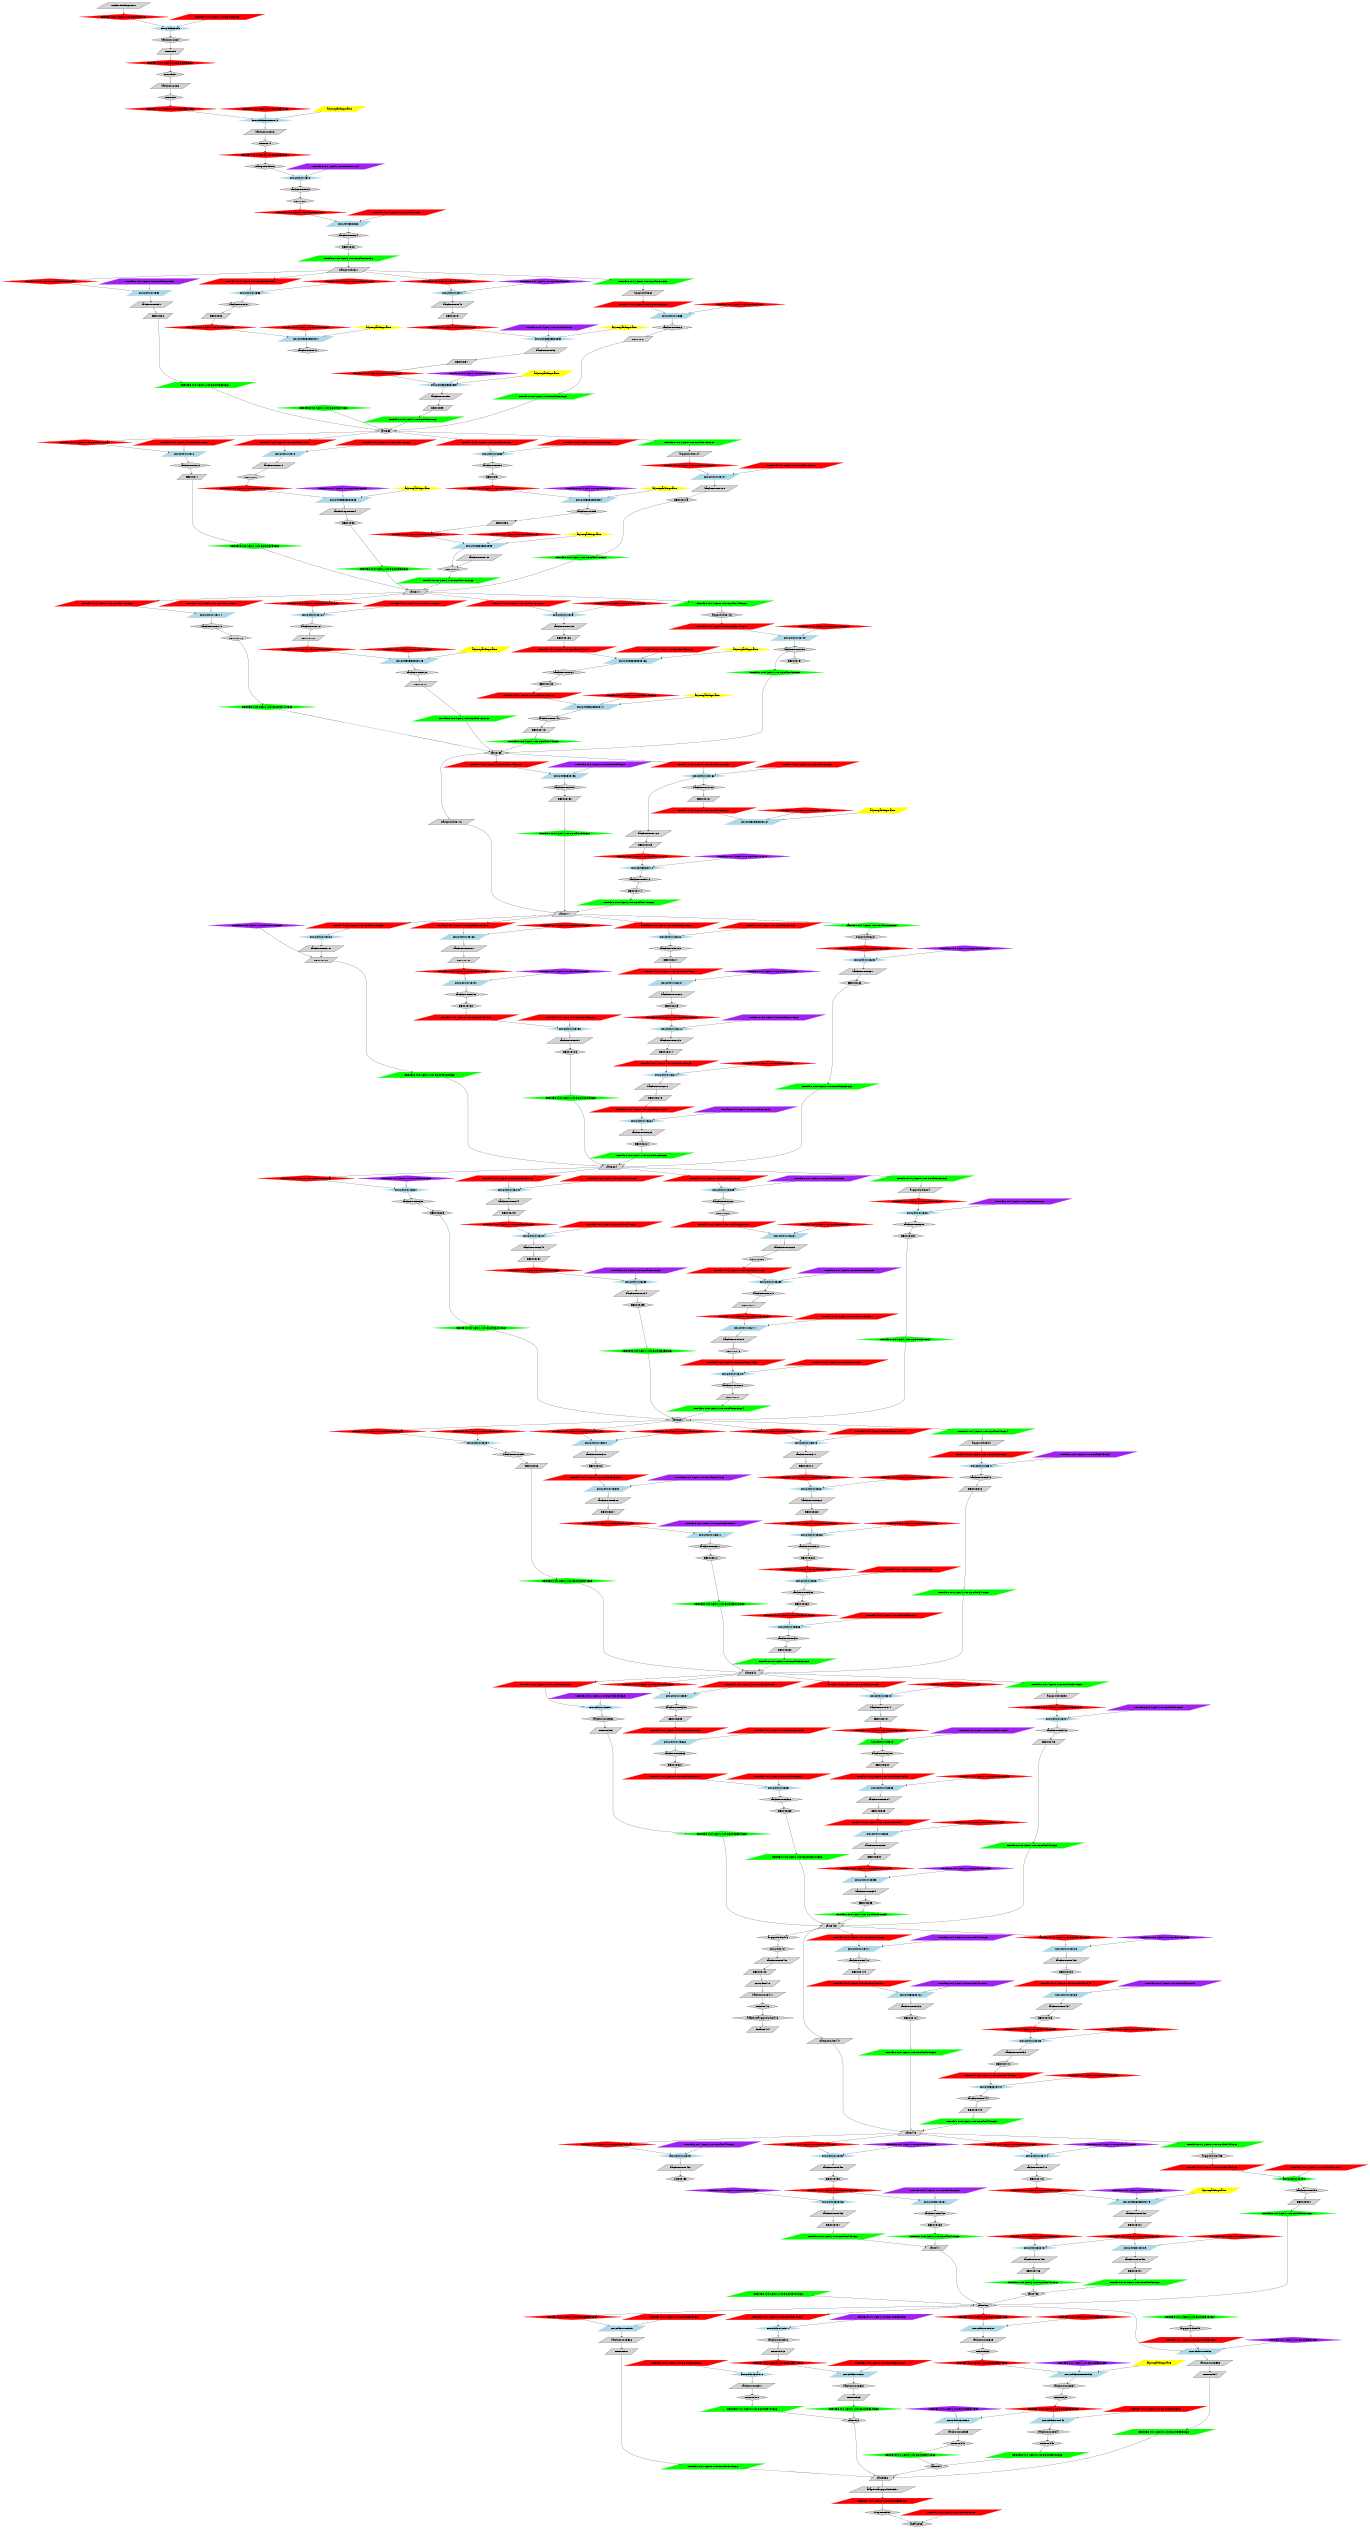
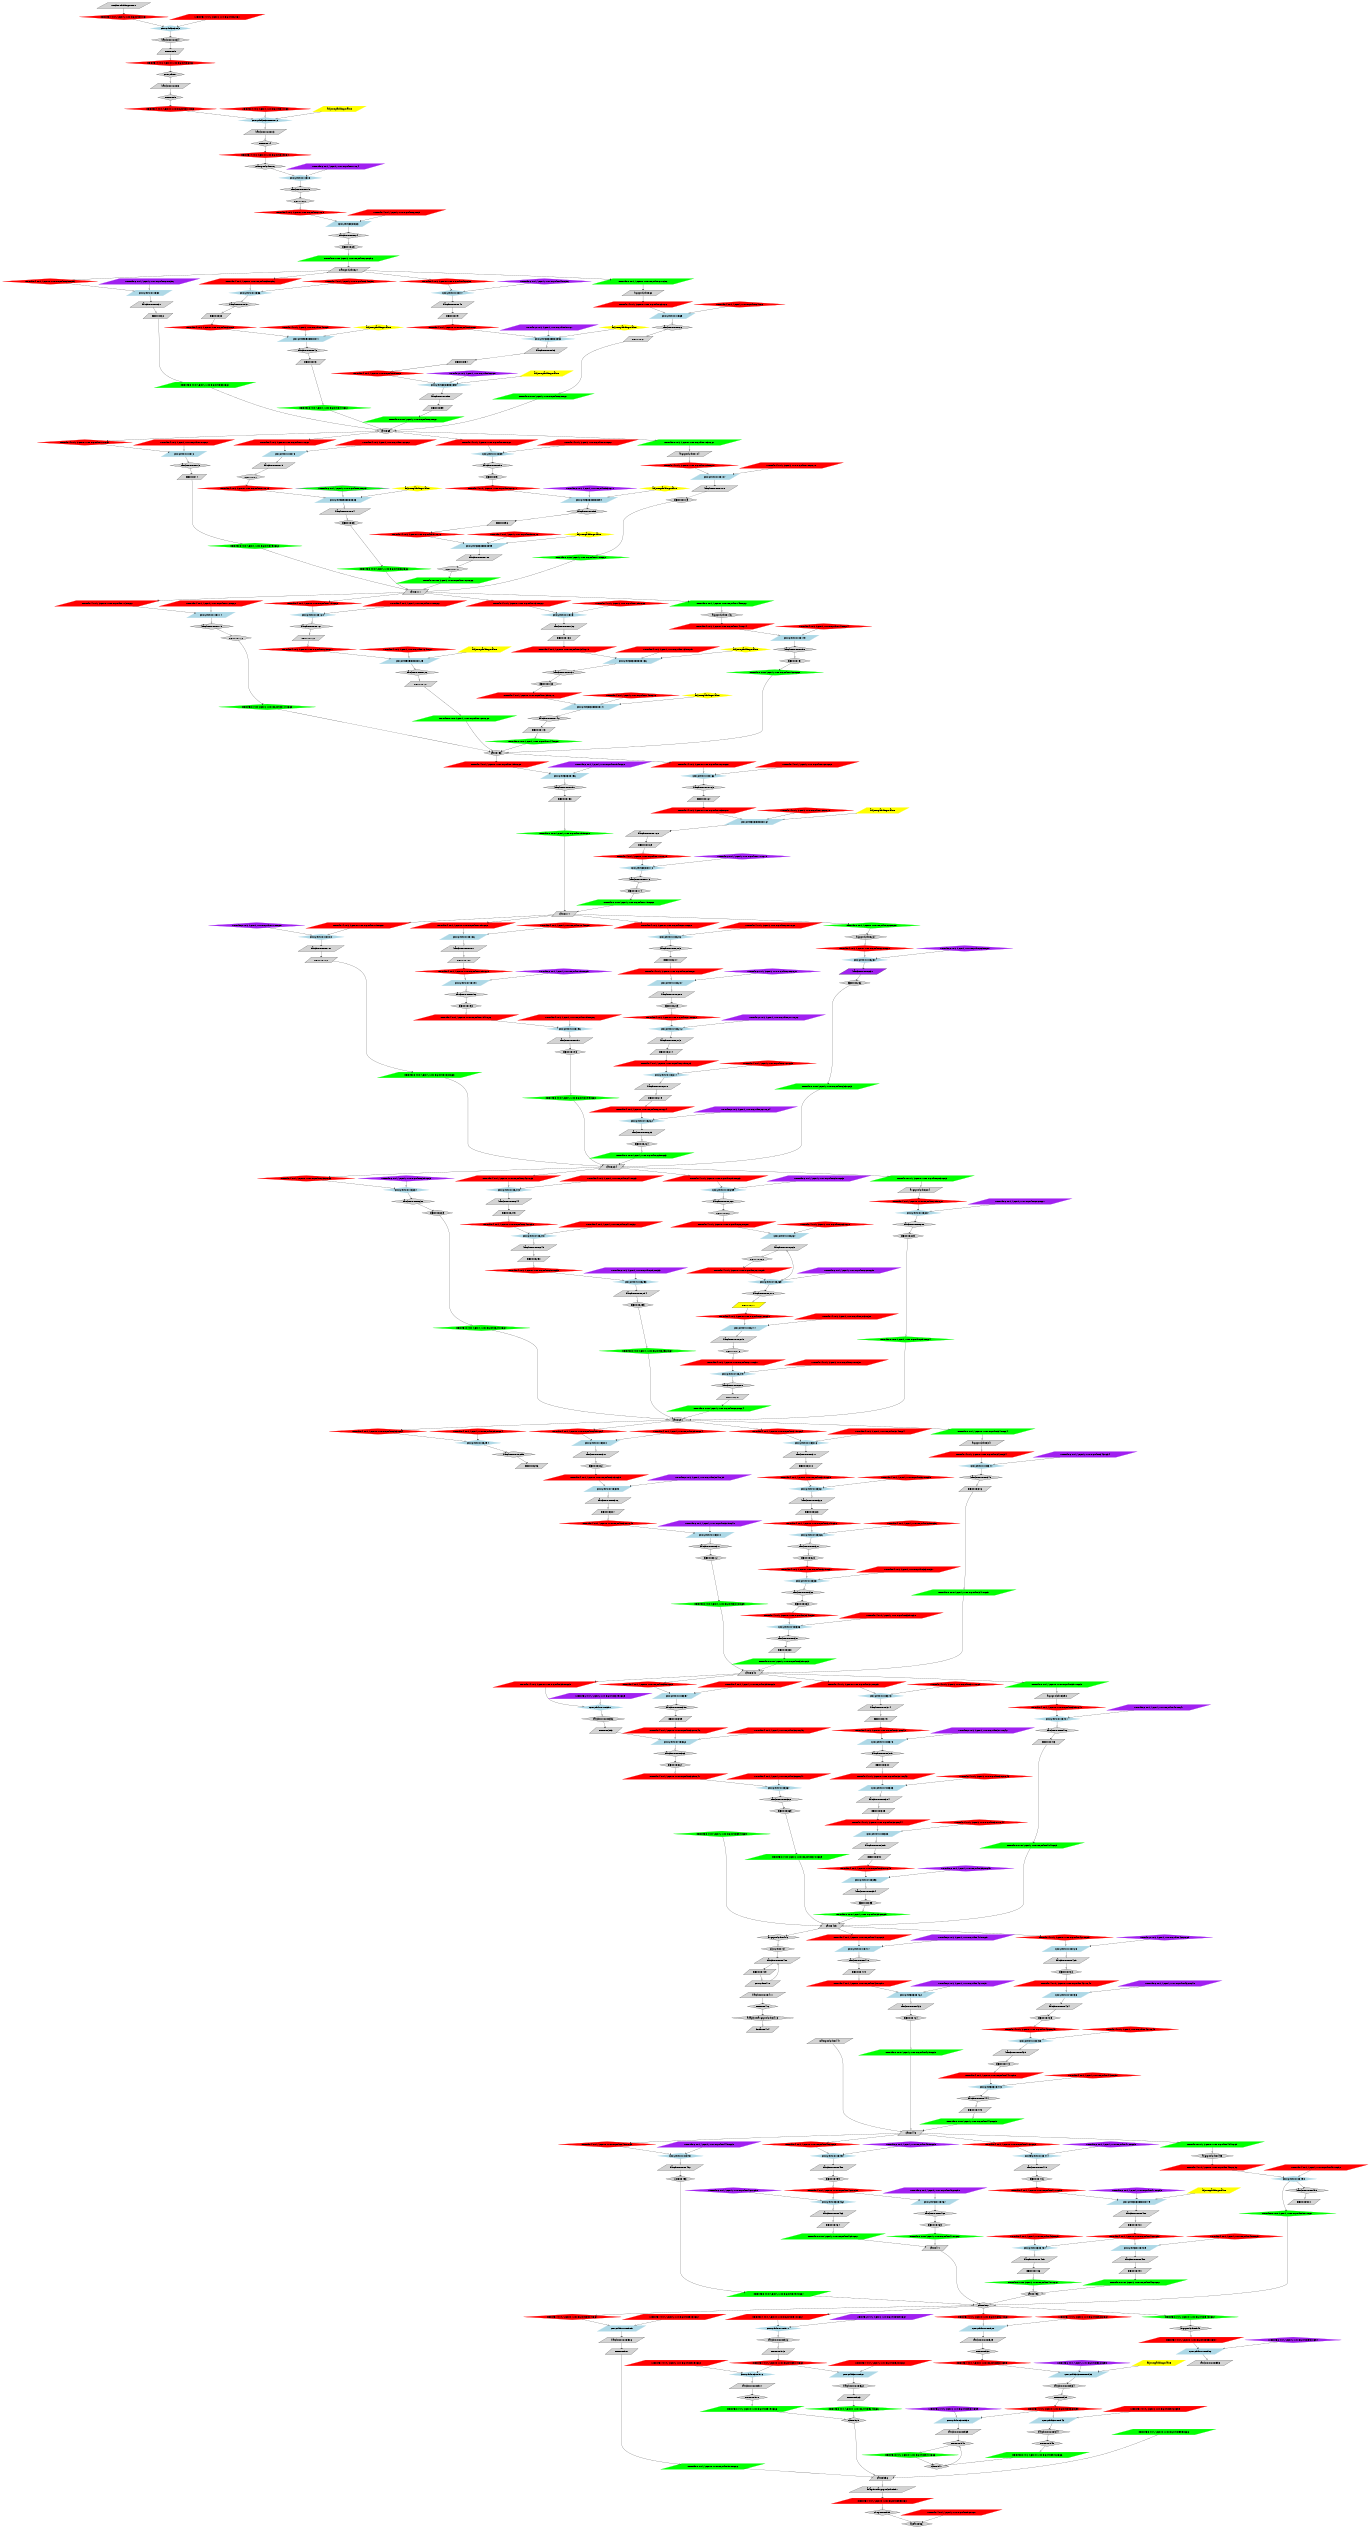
none -> (311, 362)
(690, 448) -> (690, 448)
(342, 488) -> (342, 488)
(345, 511) -> (345, 511)
(455, 555) -> (479, 551)
(778, 658) -> (786, 666)
(655, 791) -> (700, 828)
(704, 793) -> (704, 793)
(451, 822) -> none
(284, 944) -> (289, 931)
(863, 971) -> (863, 971)
(785, 1241) -> (793, 1269)
(749, 1305) -> (749, 1305)
(567, 1581) -> none
(882, 1742) -> (882, 1742)
(613, 1812) -> (638, 1736)
(804, 1982) -> none
(763, 1988) -> (777, 1974)
(1037, 2156) -> (1037, 2156)
(1294, 2179) -> (1294, 2179)
(1296, 2208) -> (1283, 2194)
none -> (680, 2261)
(1101, 2310) -> (1079, 2311)
(1210, 2374) -> none
(914, 2471) -> (958, 2460)
